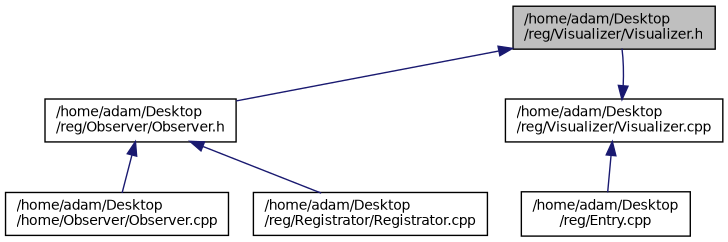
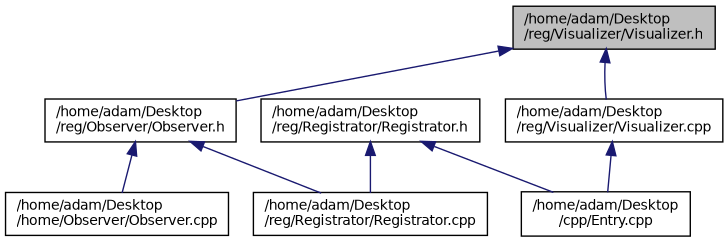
(623, 67) -> (605, 81)
none -> (370, 120)
(606, 214) -> (606, 214)
